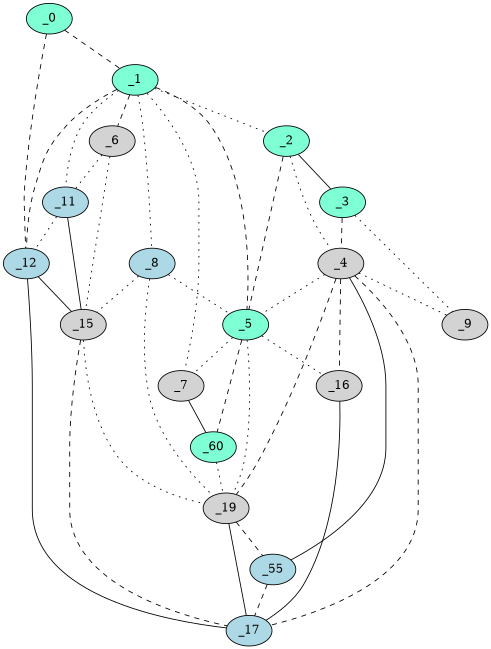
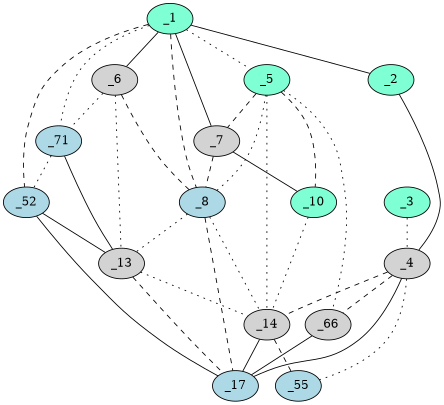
(49, 19) -> none
(124, 110) -> (142, 49)
(211, 111) -> (281, 49)
none -> (150, 146)
(147, 171) -> (178, 112)
none -> (210, 172)
(315, 172) -> none
(236, 181) -> (218, 49)
(65, 202) -> (59, 141)
(306, 205) -> (434, 171)
(199, 225) -> (193, 80)
(266, 233) -> none
(342, 233) -> (407, 233)
(26, 264) -> (26, 202)
(293, 294) -> none
(83, 325) -> (122, 264)
(465, 325) -> none
(213, 355) -> (242, 111)
(339, 386) -> (328, 325)
(386, 436) -> (382, 345)
(213, 447) -> (314, 202)
(418, 483) -> (343, 350)
(226, 508) -> (267, 325)
(261, 600) -> (219, 294)
